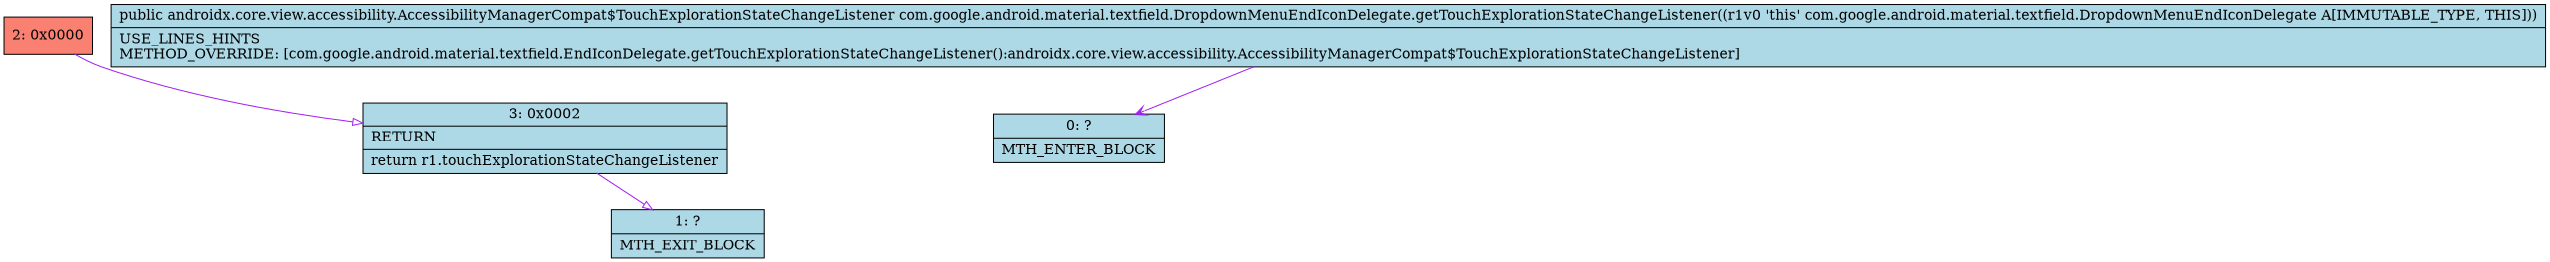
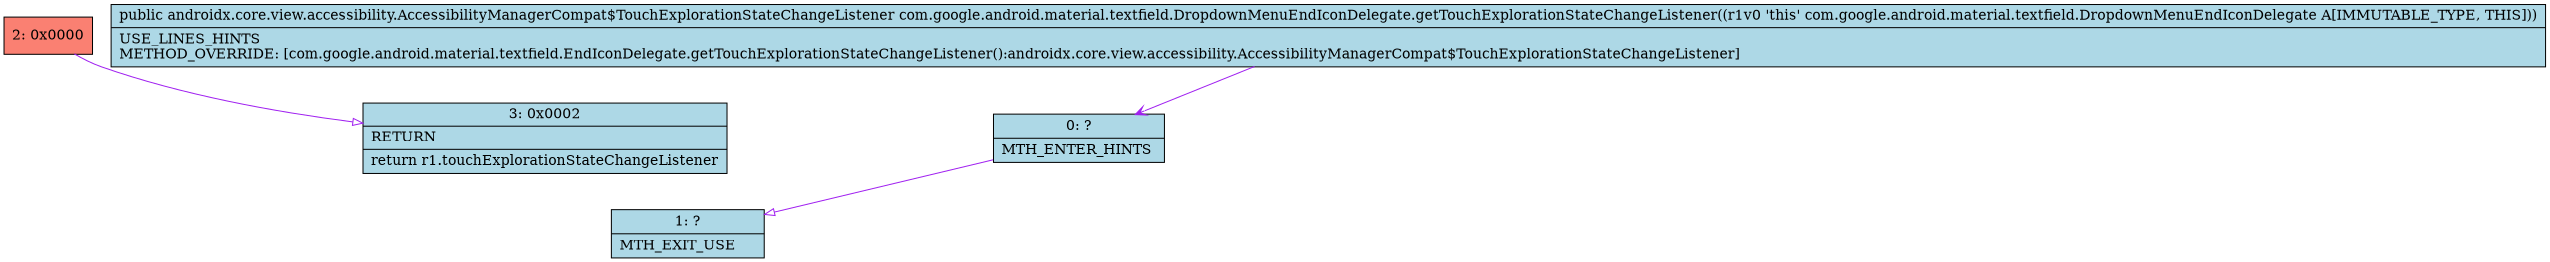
(1079, 150) -> (1077, 150)
(620, 189) -> (884, 186)
(688, 245) -> (678, 245)
